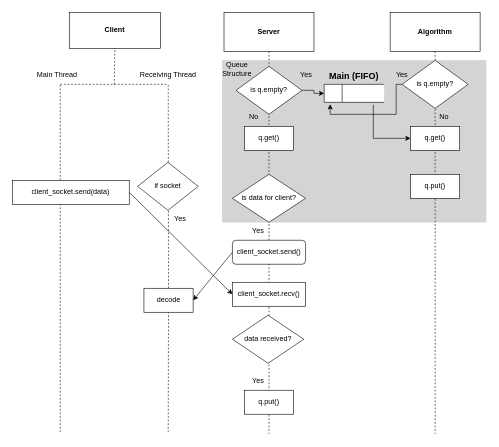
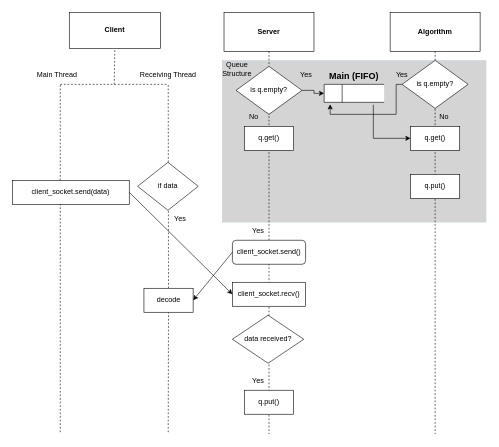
(168, 186) -> (168, 186)
(269, 198) -> none
